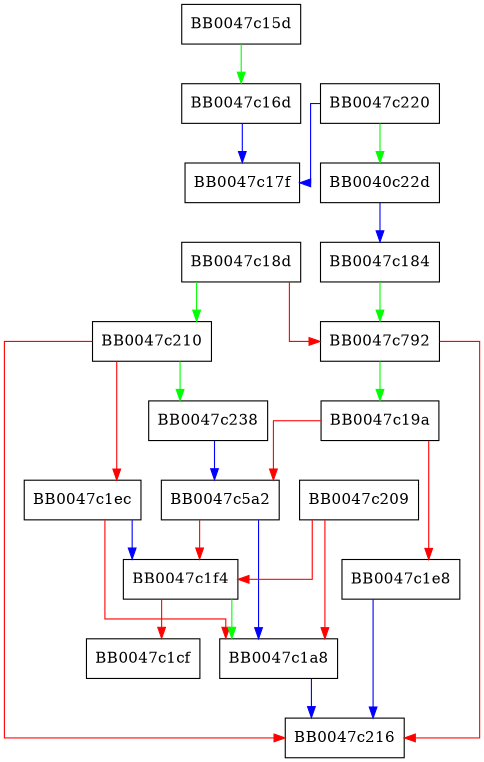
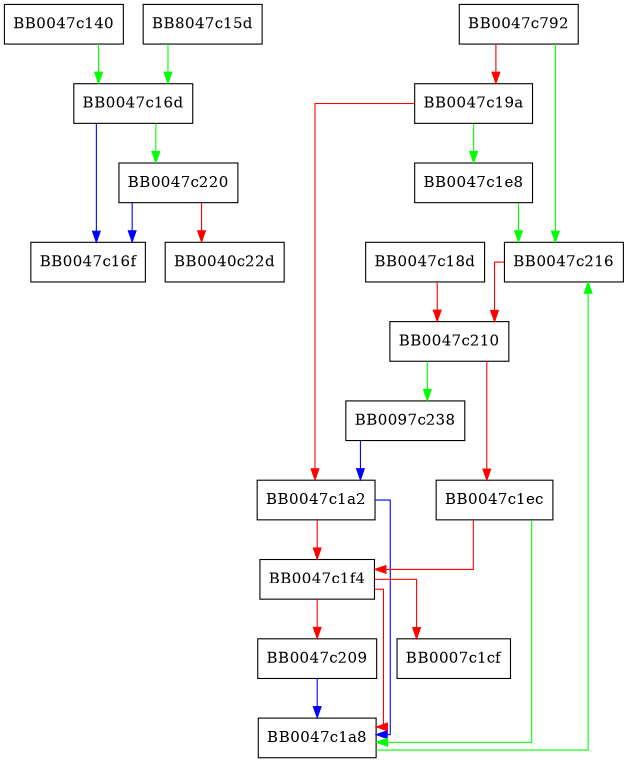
none -> (64, 24)
(241, 24) -> (203, 24)
none -> (156, 138)
(380, 138) -> (202, 217)
(242, 183) -> (88, 262)
(380, 262) -> none
(197, 296) -> (437, 296)
(289, 322) -> none
(380, 375) -> (496, 58)
(208, 421) -> (405, 421)
(429, 495) -> (474, 138)
(220, 500) -> (316, 500)
(132, 534) -> (454, 569)
(480, 552) -> (555, 138)
(325, 574) -> (317, 693)
(310, 579) -> (317, 613)
(232, 613) -> (383, 654)
(120, 619) -> (532, 703)
(4, 631) -> (495, 281)
(373, 653) -> (518, 217)
(143, 659) -> (454, 659)
(311, 693) -> (588, 628)
